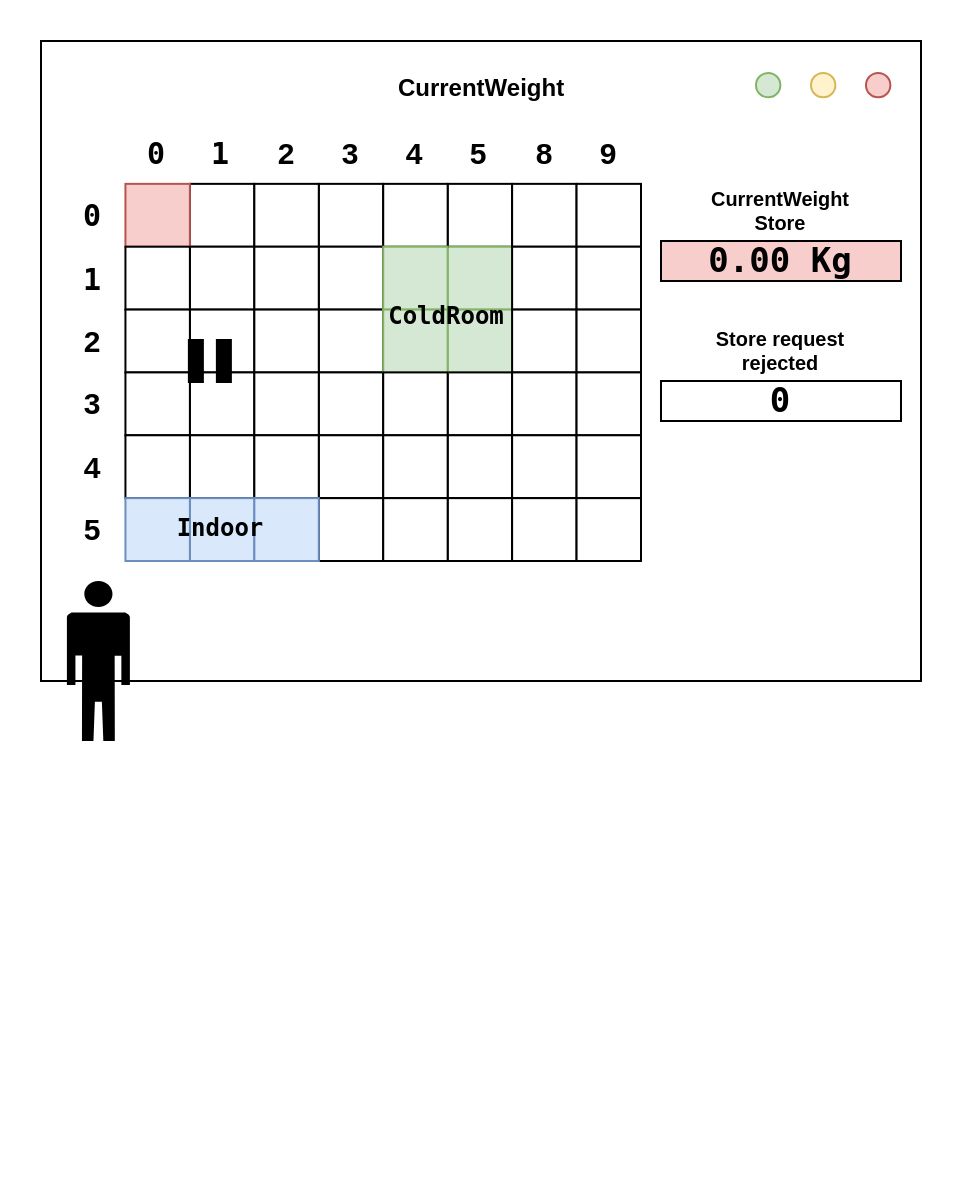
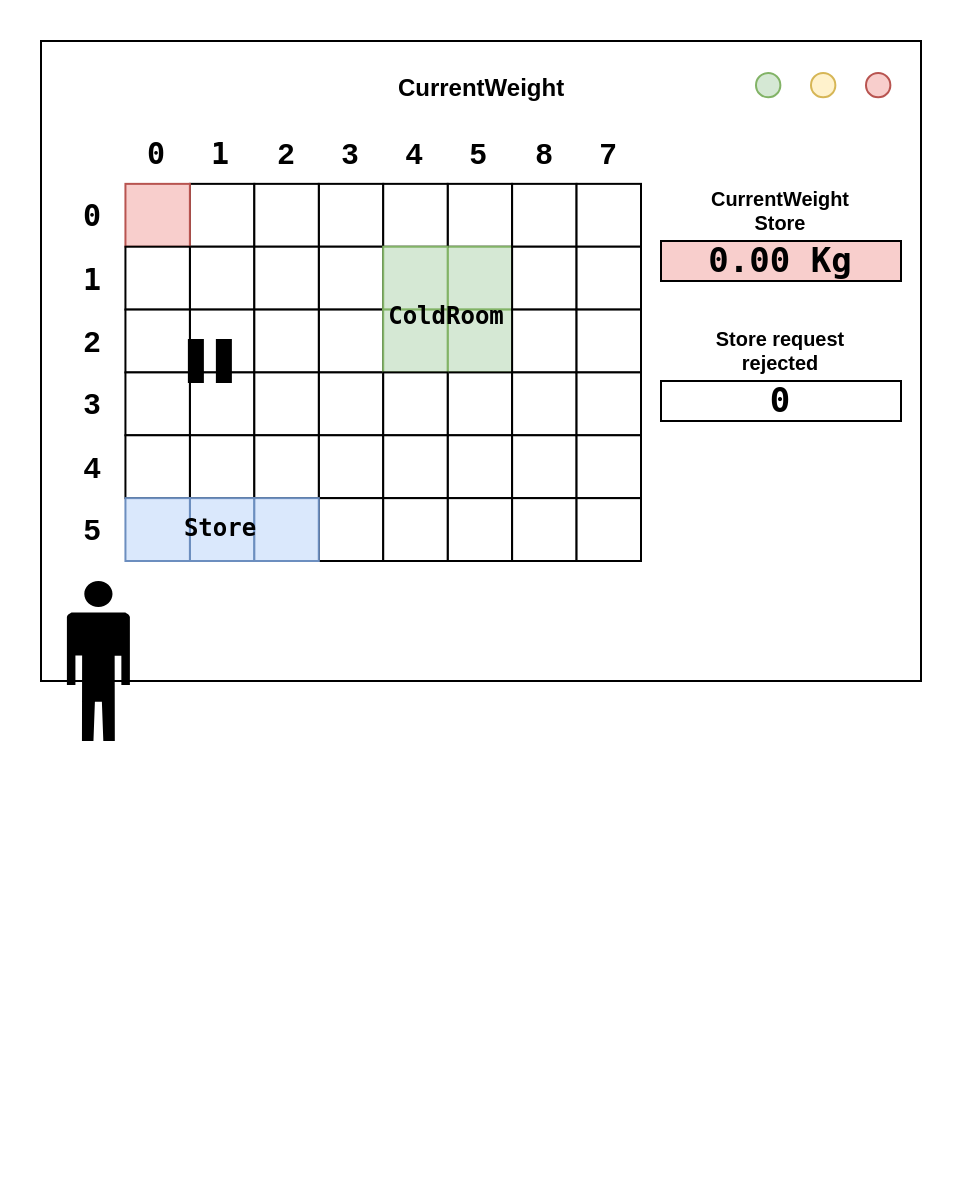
(609, 153) -> (609, 153)
(221, 529) -> (221, 529)
